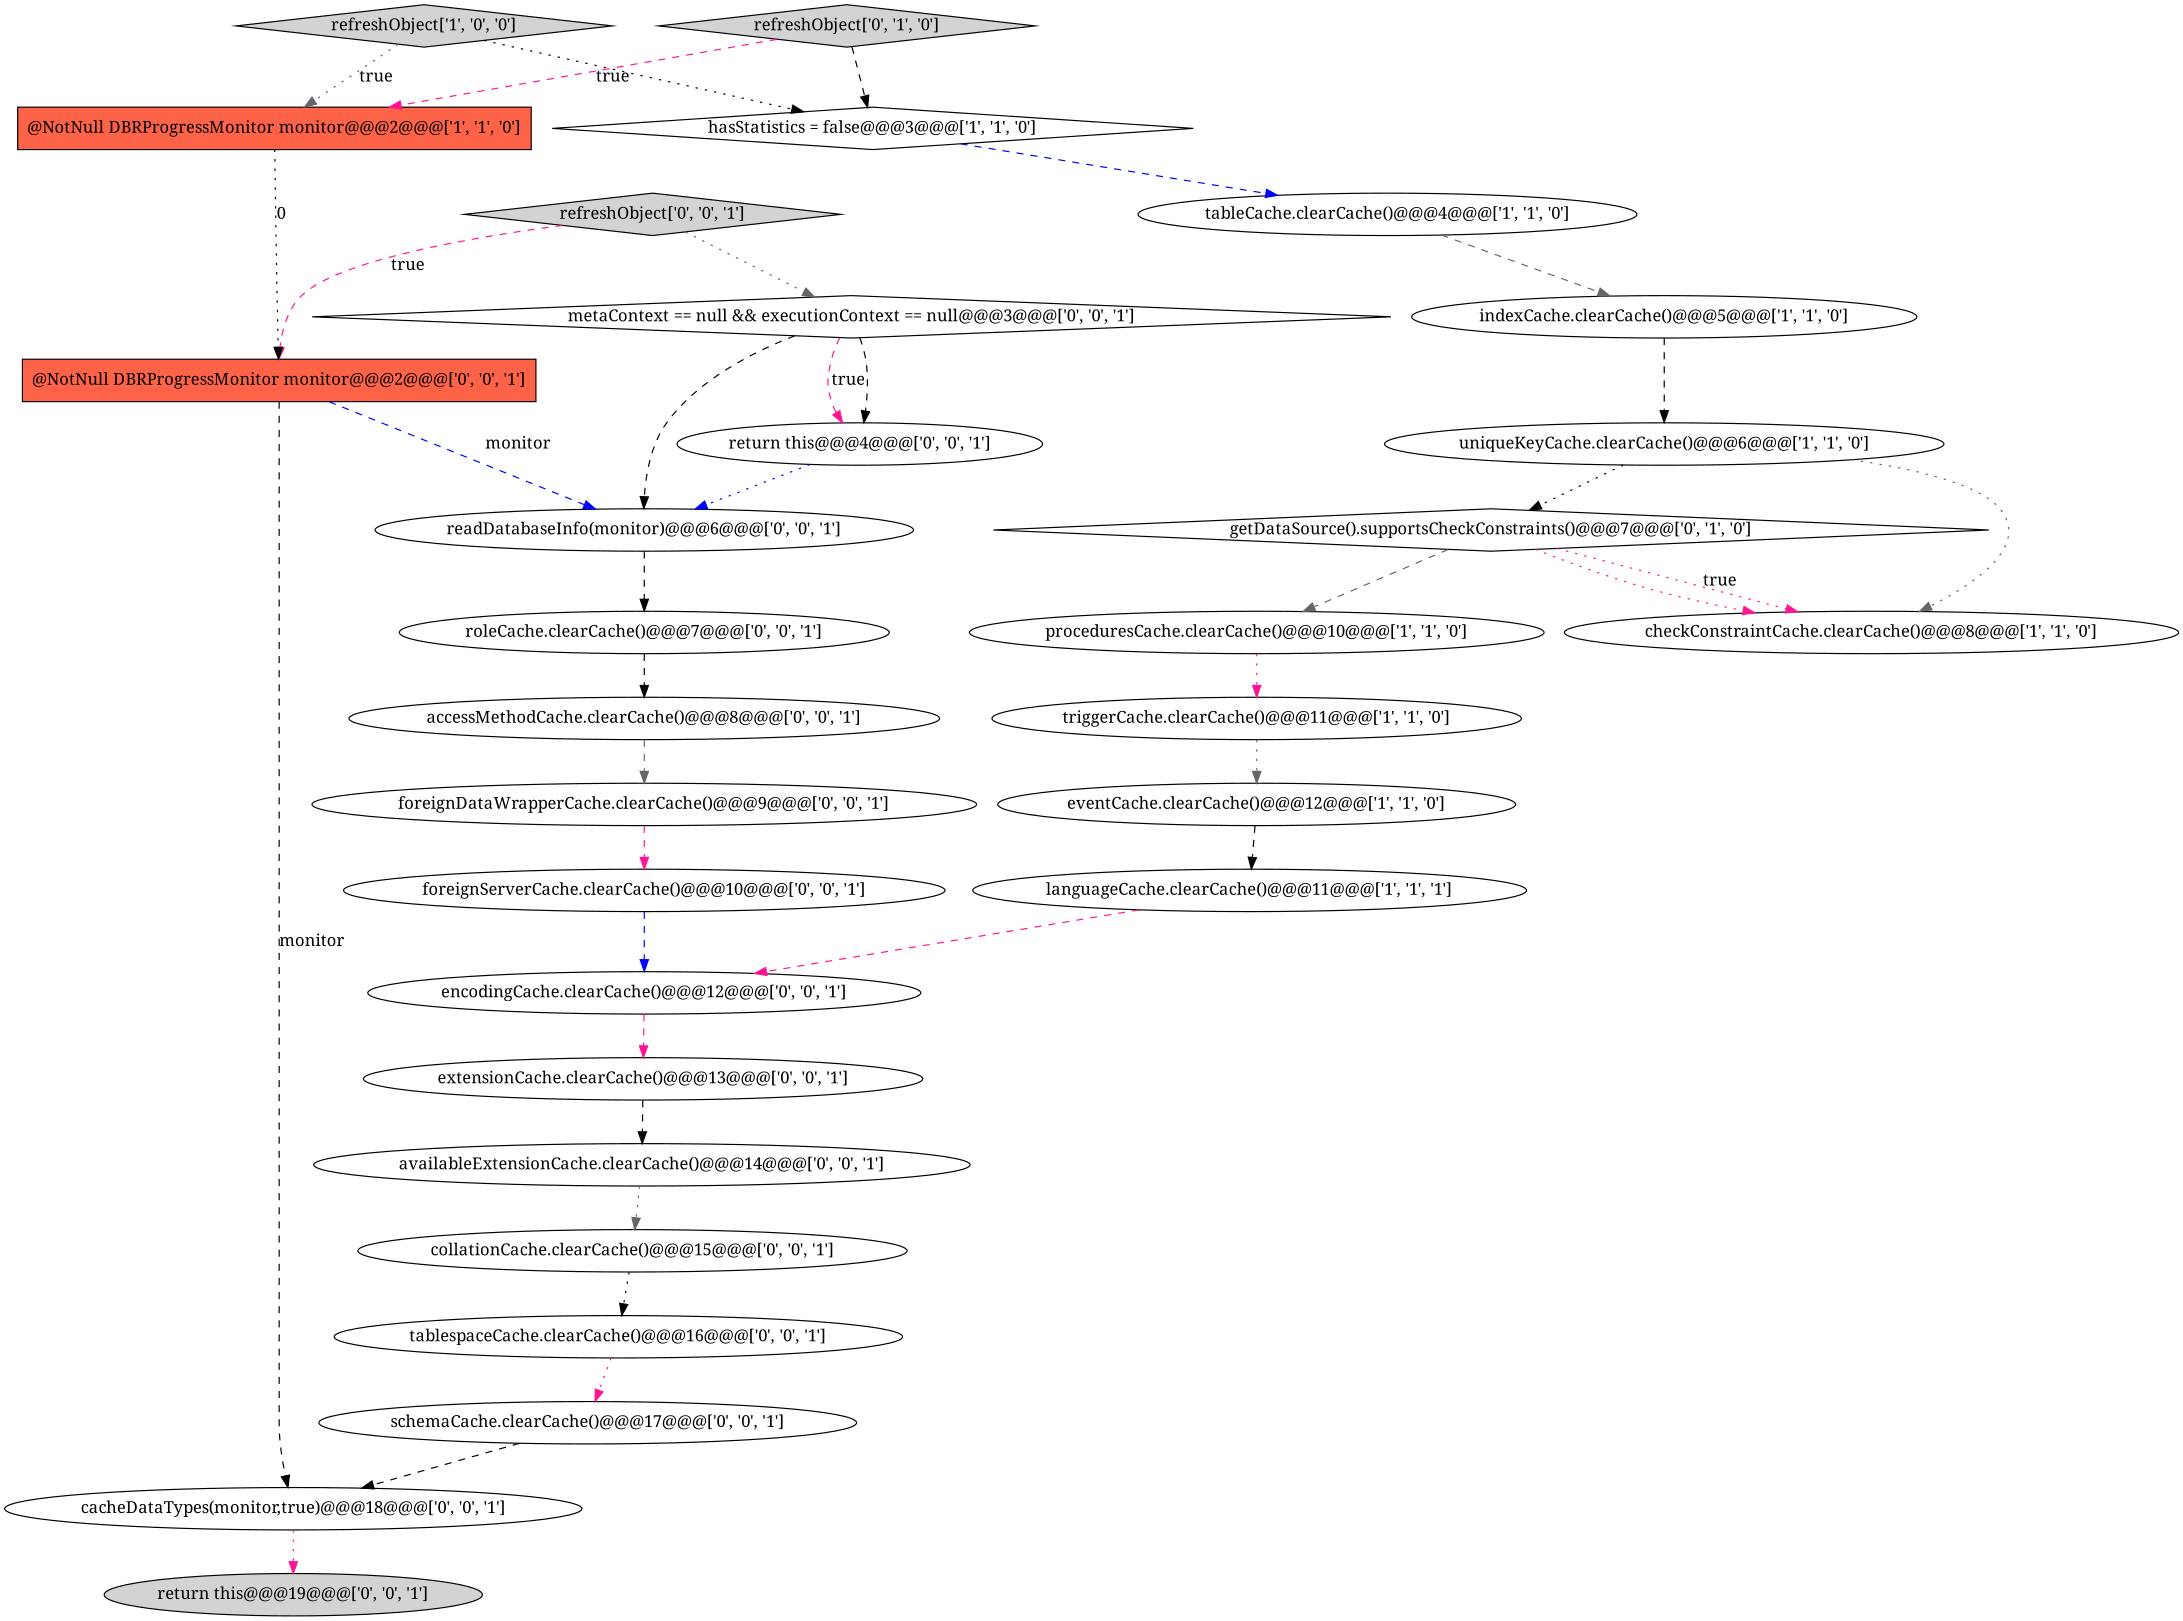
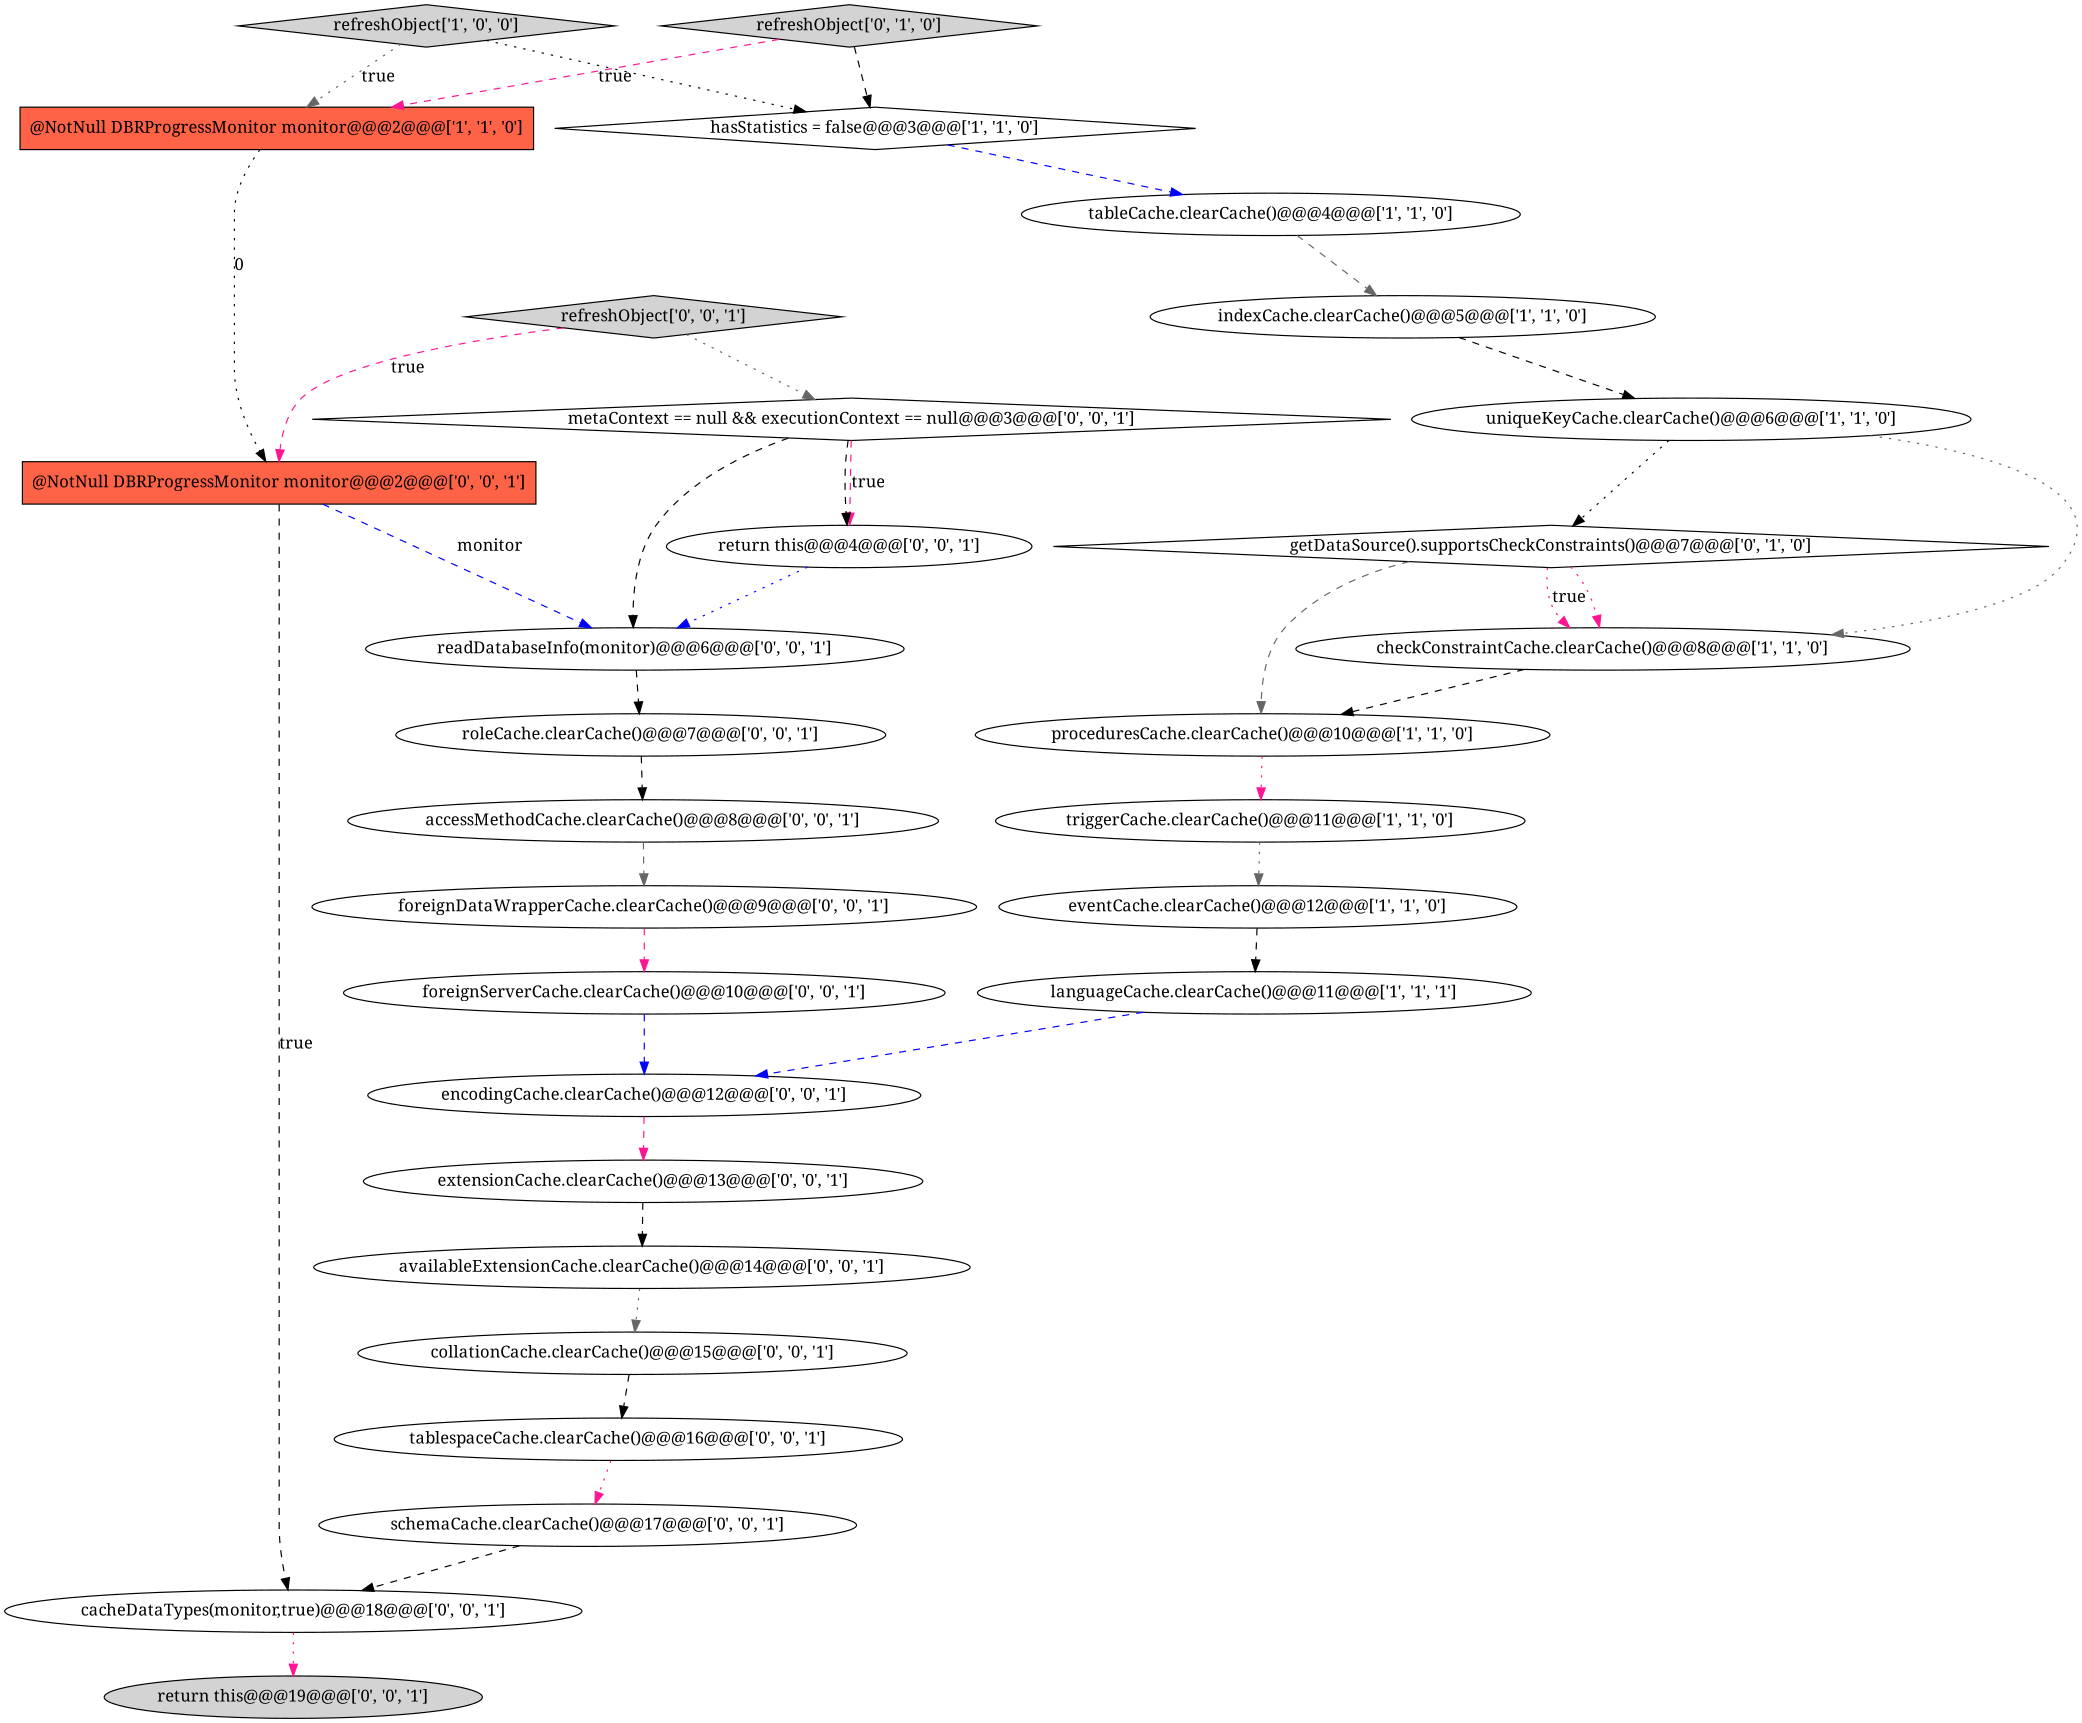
none -> (1438, 691)
(953, 941) -> (955, 1043)
(312, 942) -> (296, 1044)
(626, 1288) -> (626, 1390)
